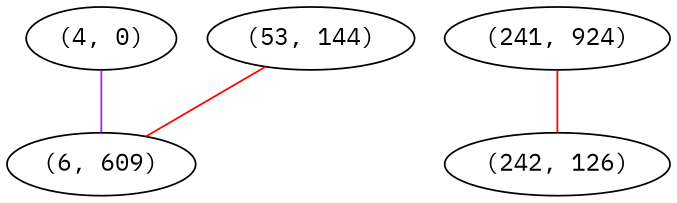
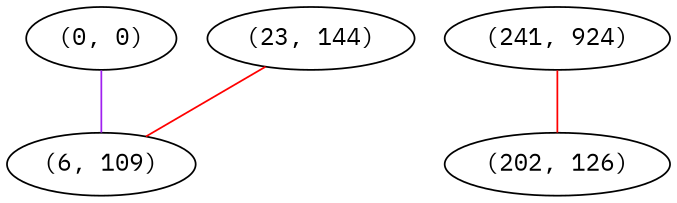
(101, 38) -> (101, 38)
(311, 38) -> (311, 38)
(101, 164) -> (101, 164)
(557, 164) -> (557, 164)
